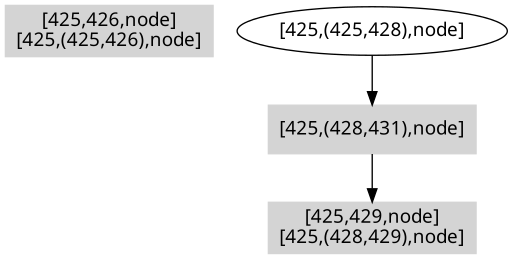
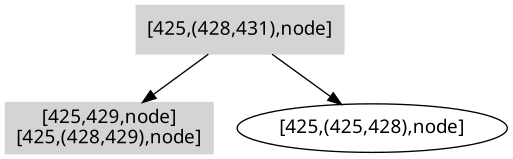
(109, 31) -> none
(372, 74) -> (301, 75)
